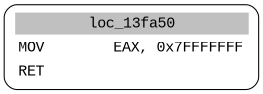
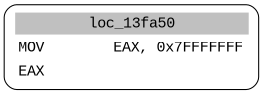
(66, 71) -> (66, 71)
